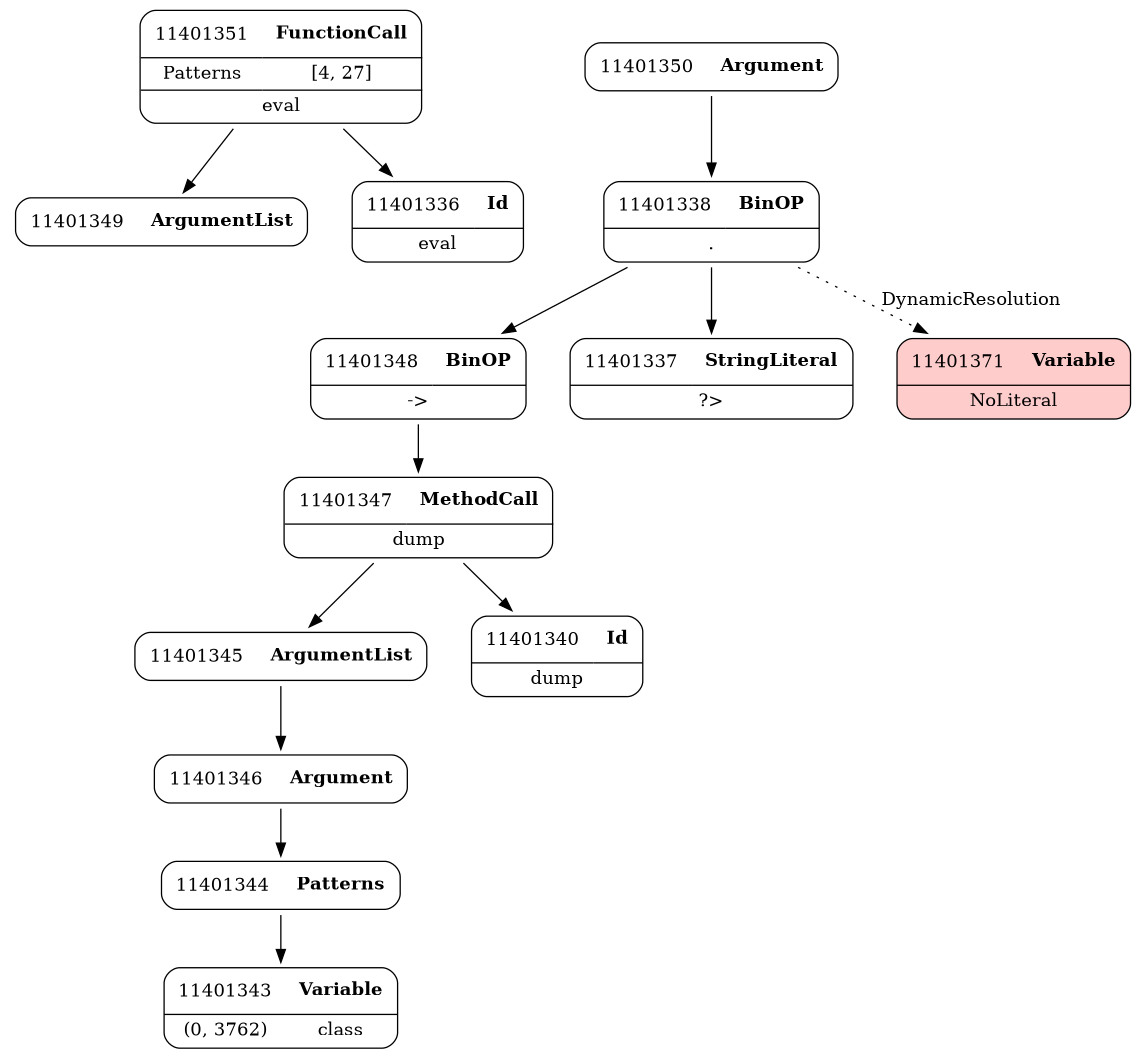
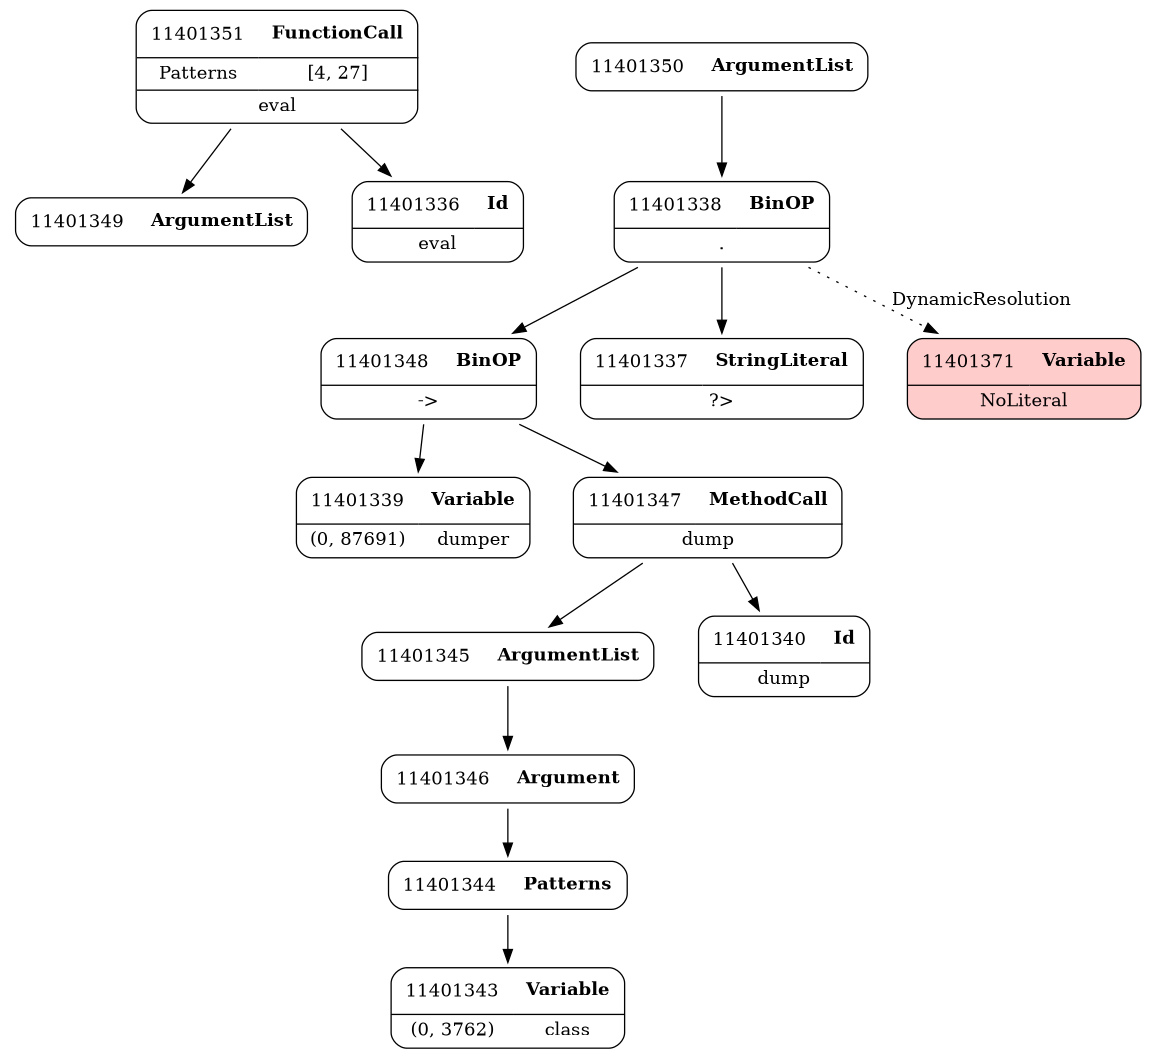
(772, 66) -> (783, 66)
none -> (413, 518)
